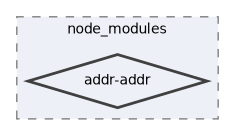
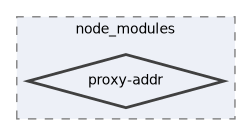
(117, 81) -> (126, 81)
